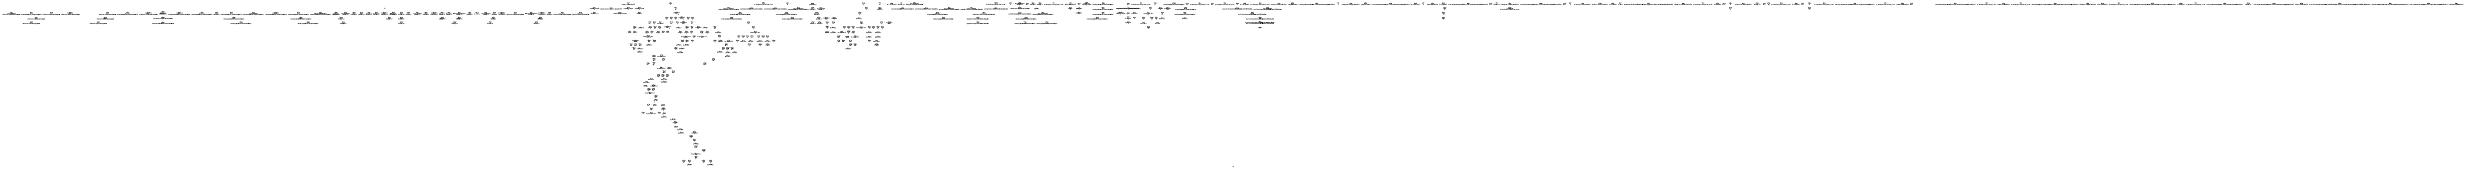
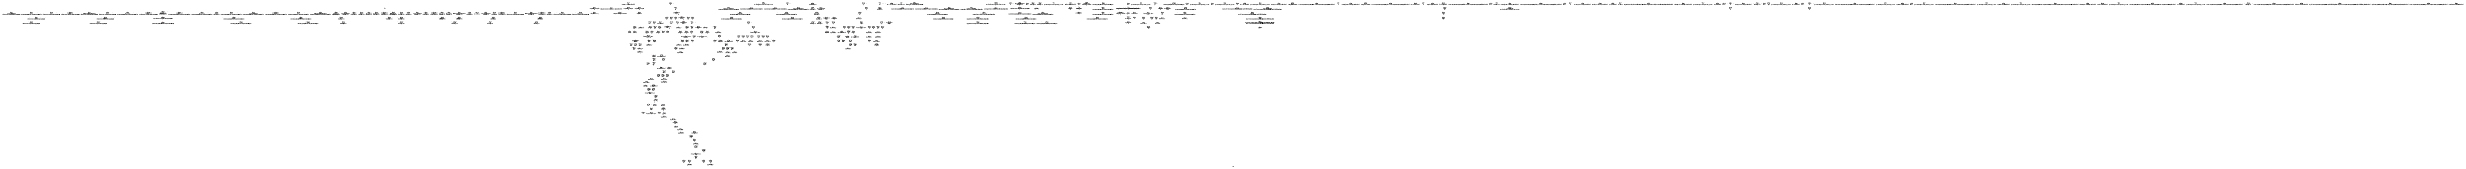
none -> (1924, 4)
none -> (89, 14)
